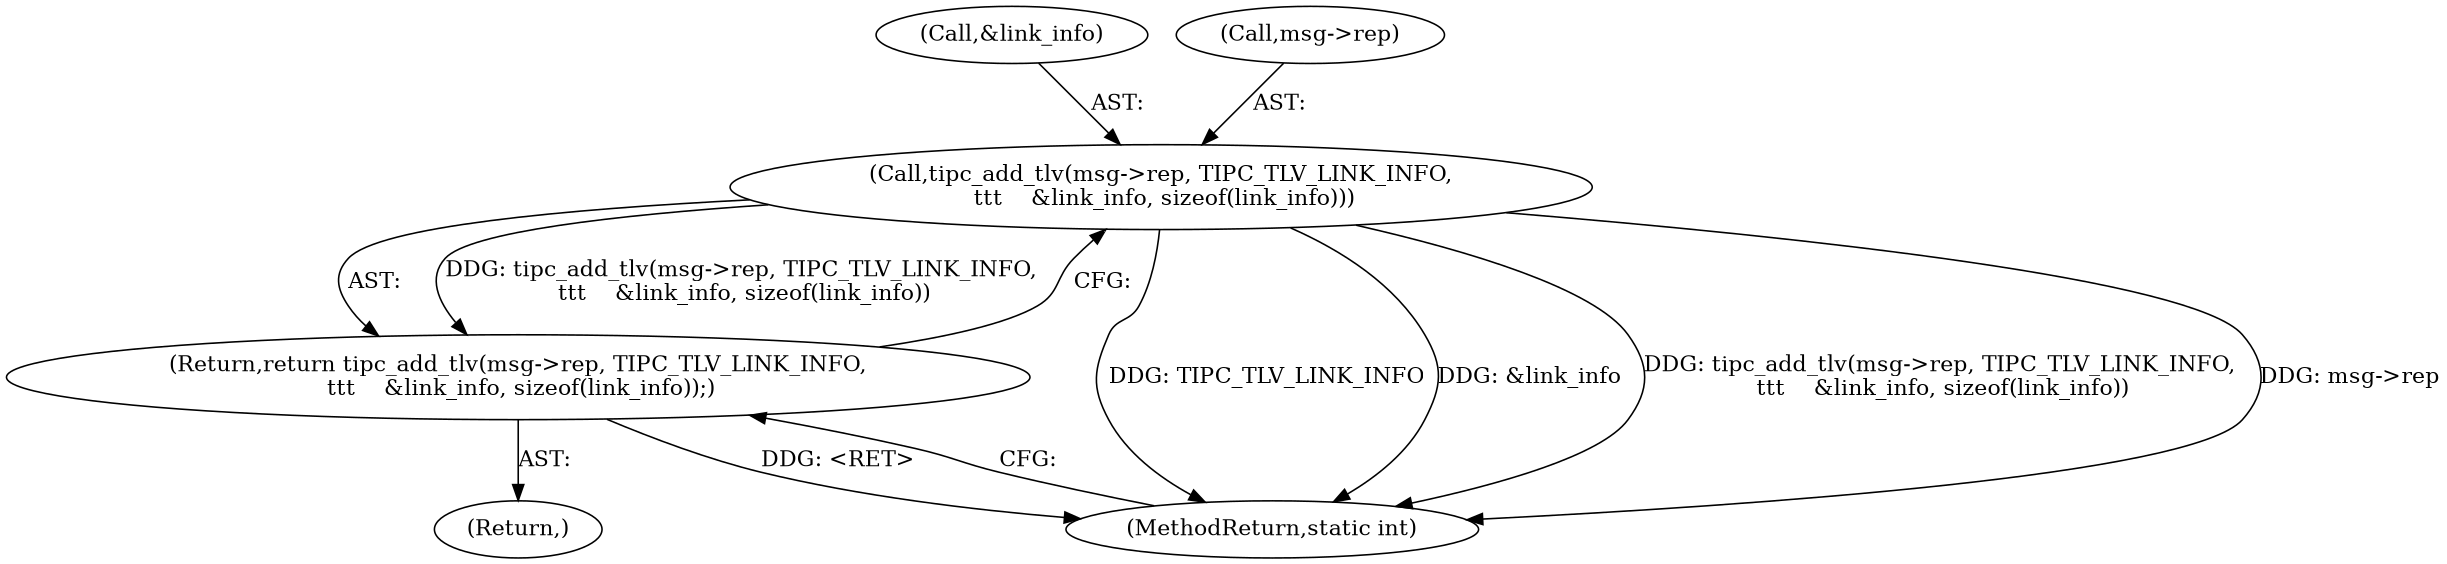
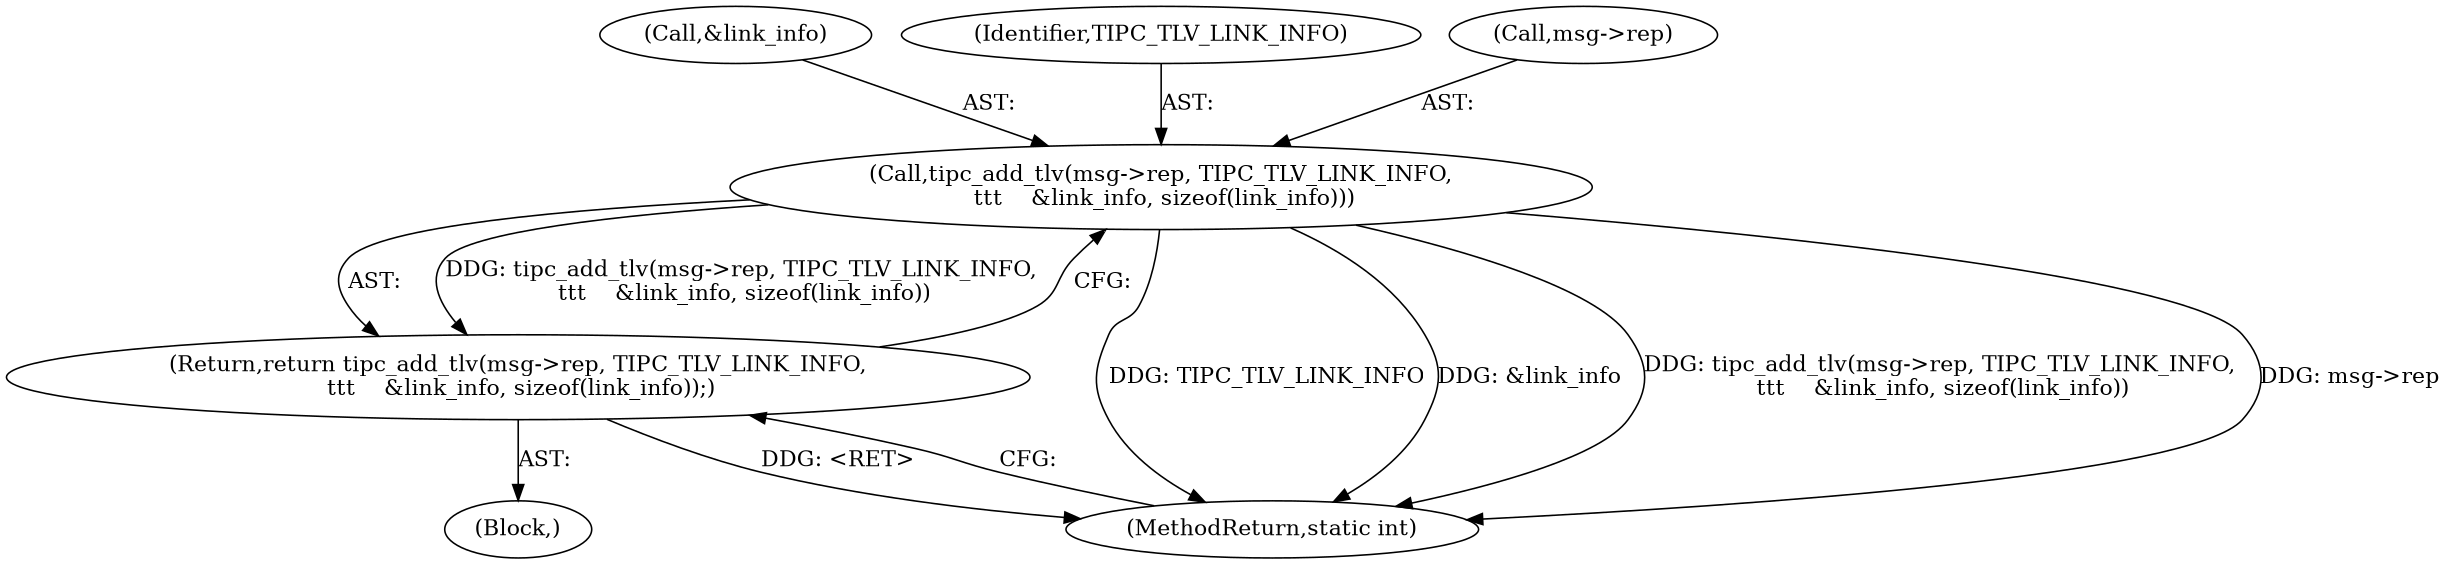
none -> (1161, 35)
(518, 529) -> (518, 529)
